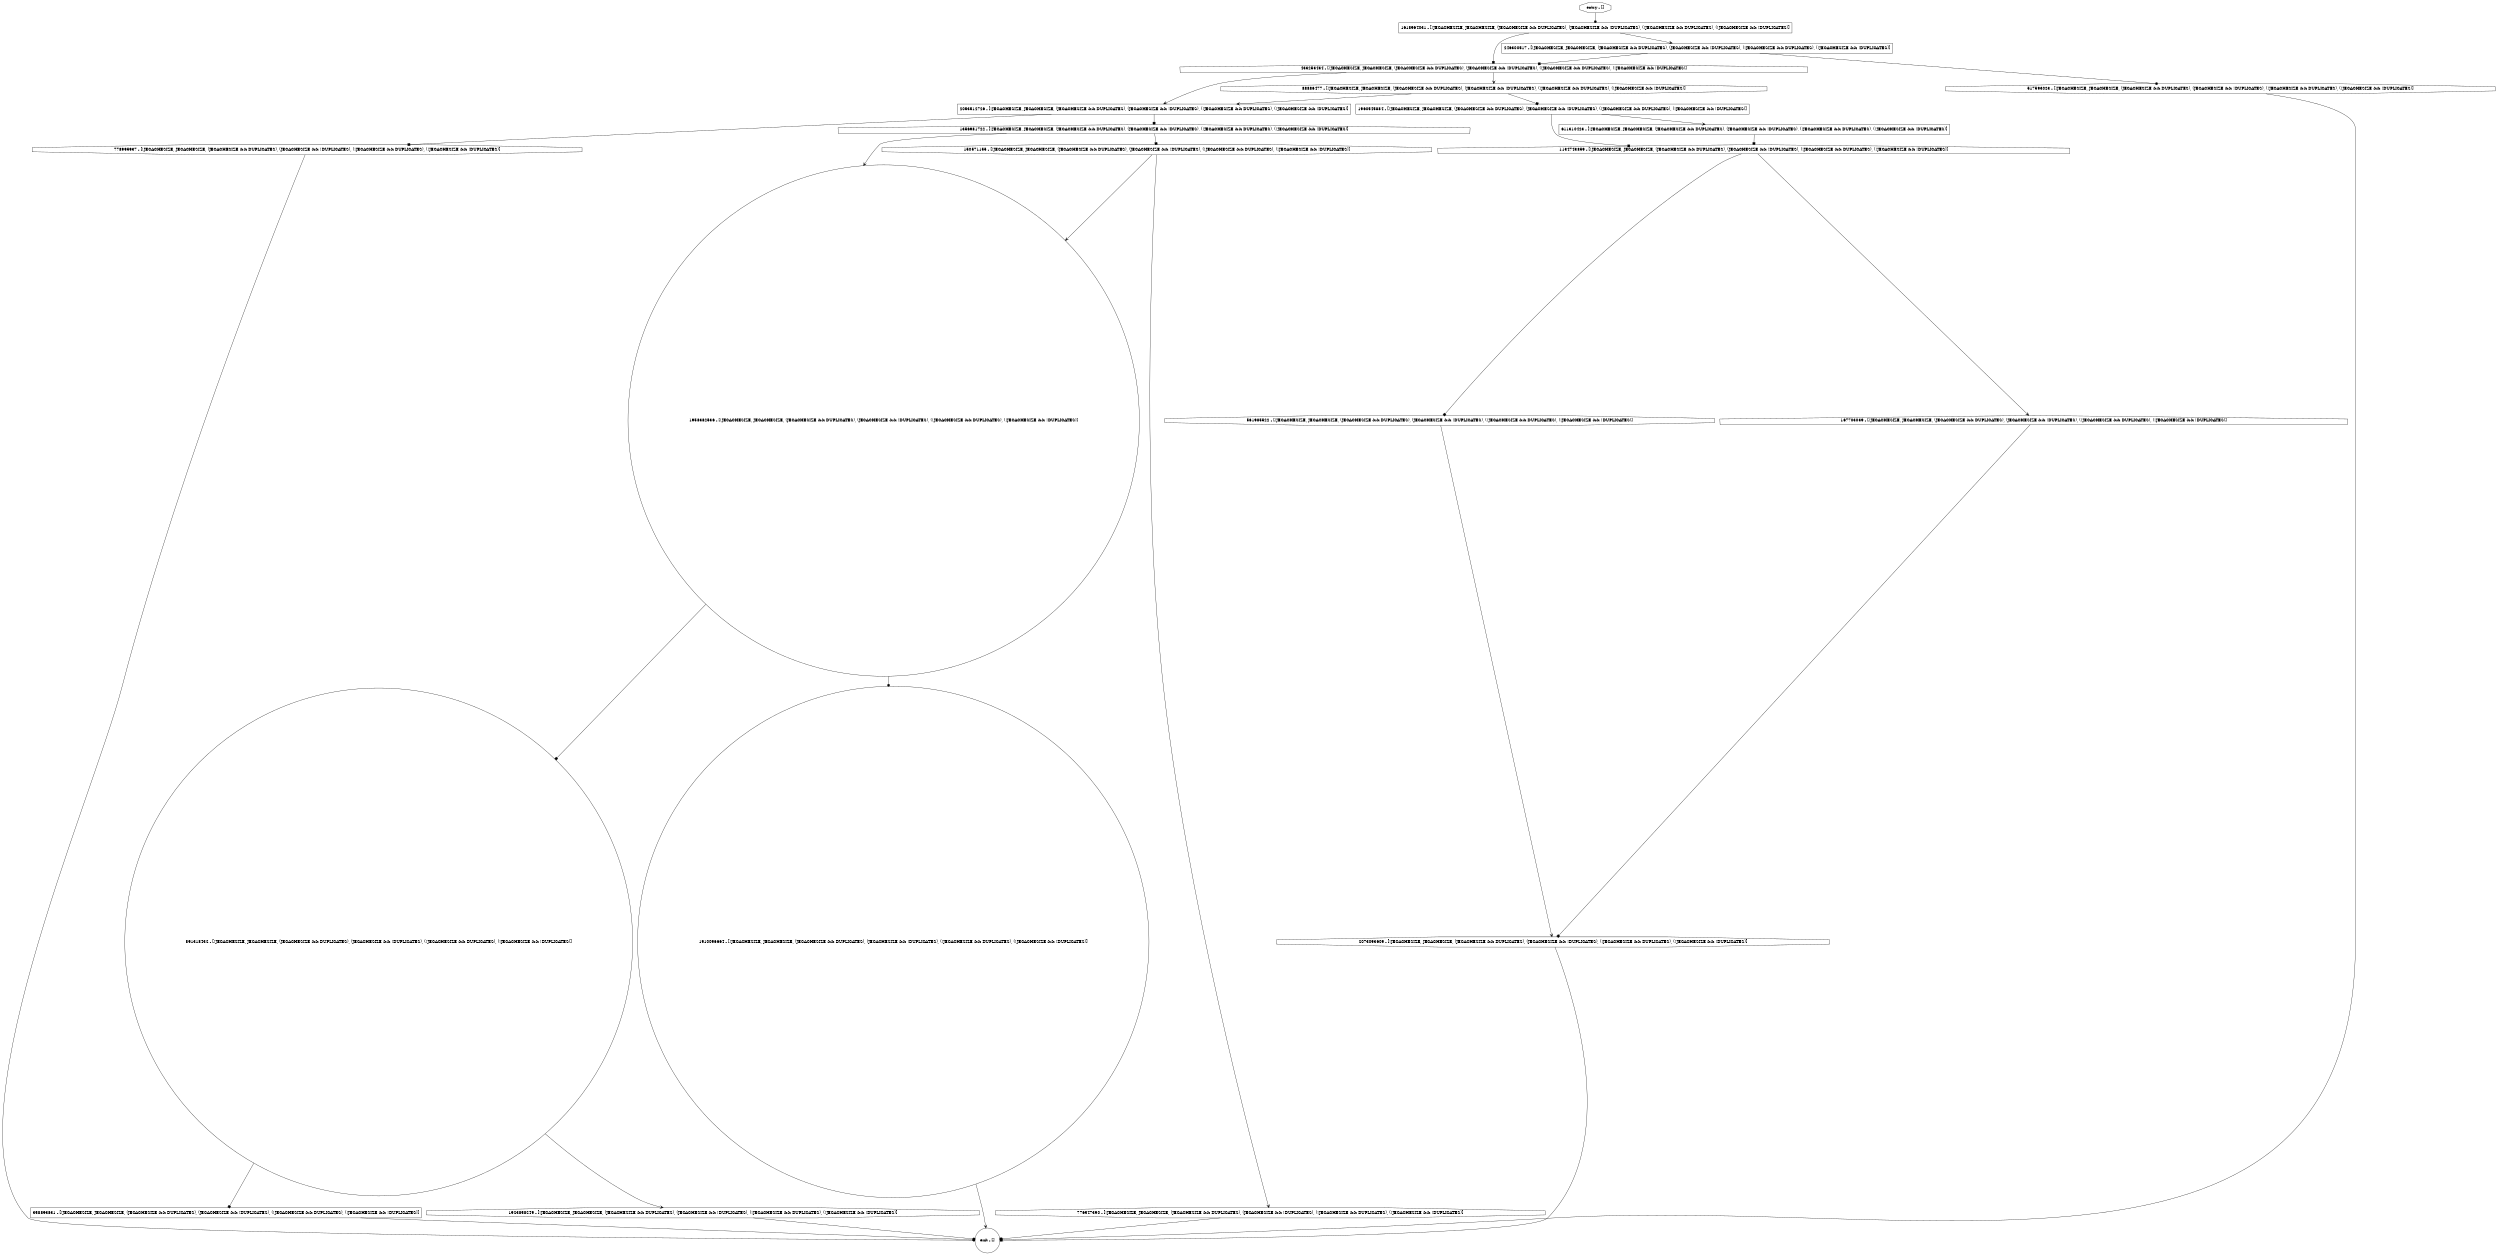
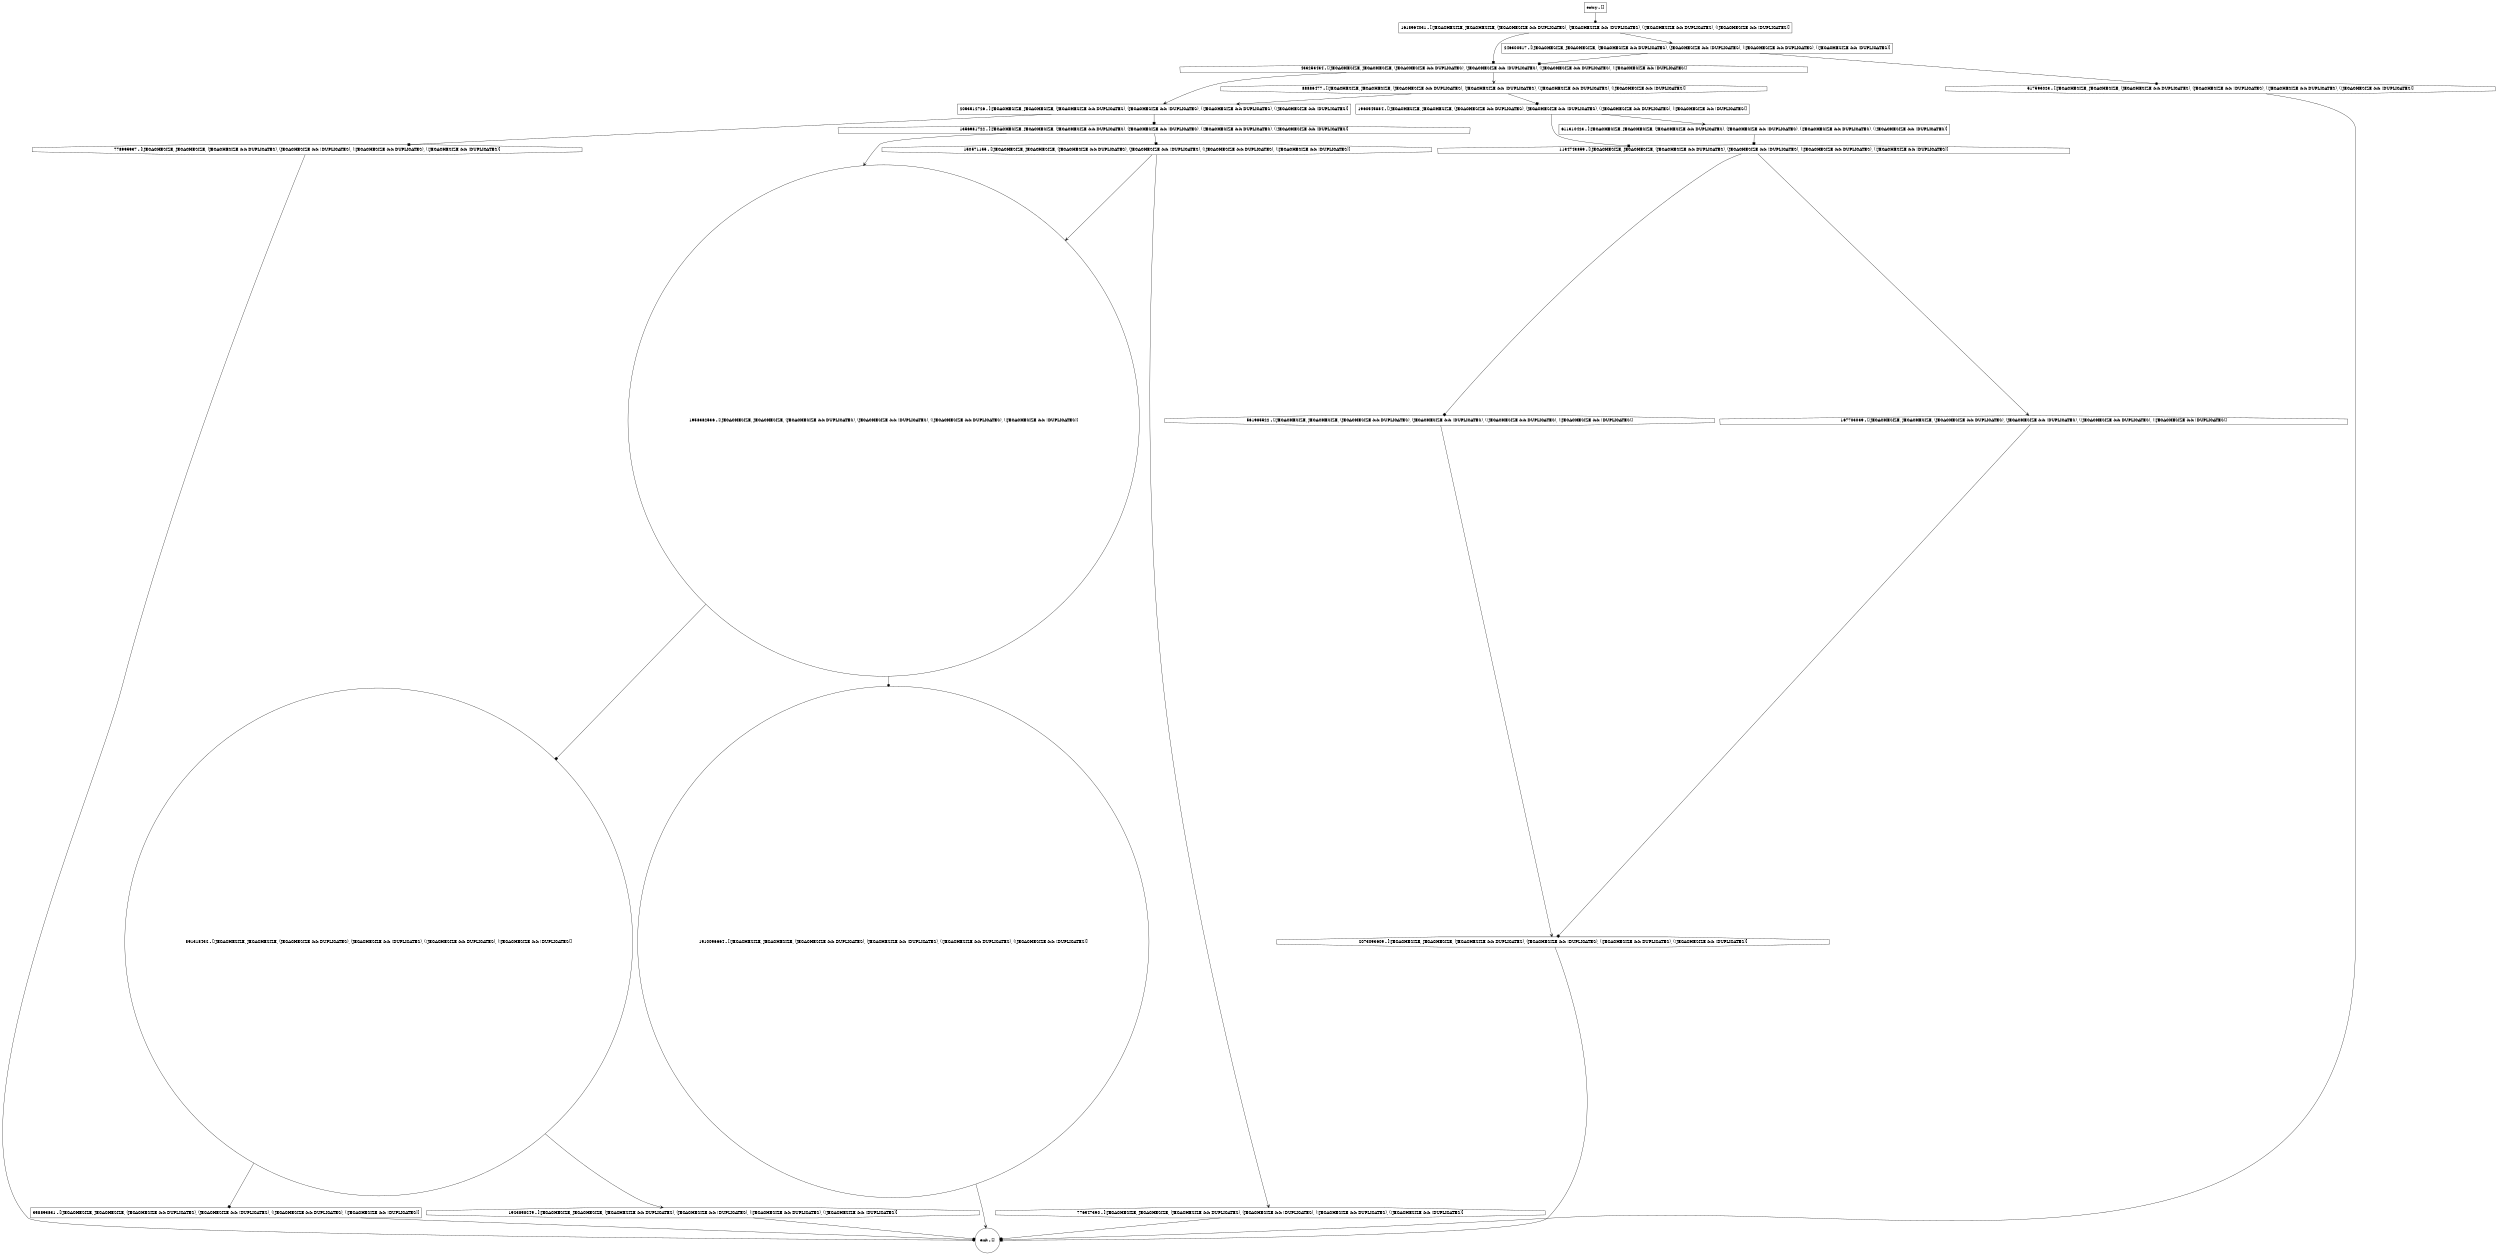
(1595, 8) -> (1595, 8)
